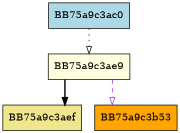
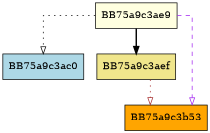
(89, 38) -> (54, 16)
none -> (150, 89)
